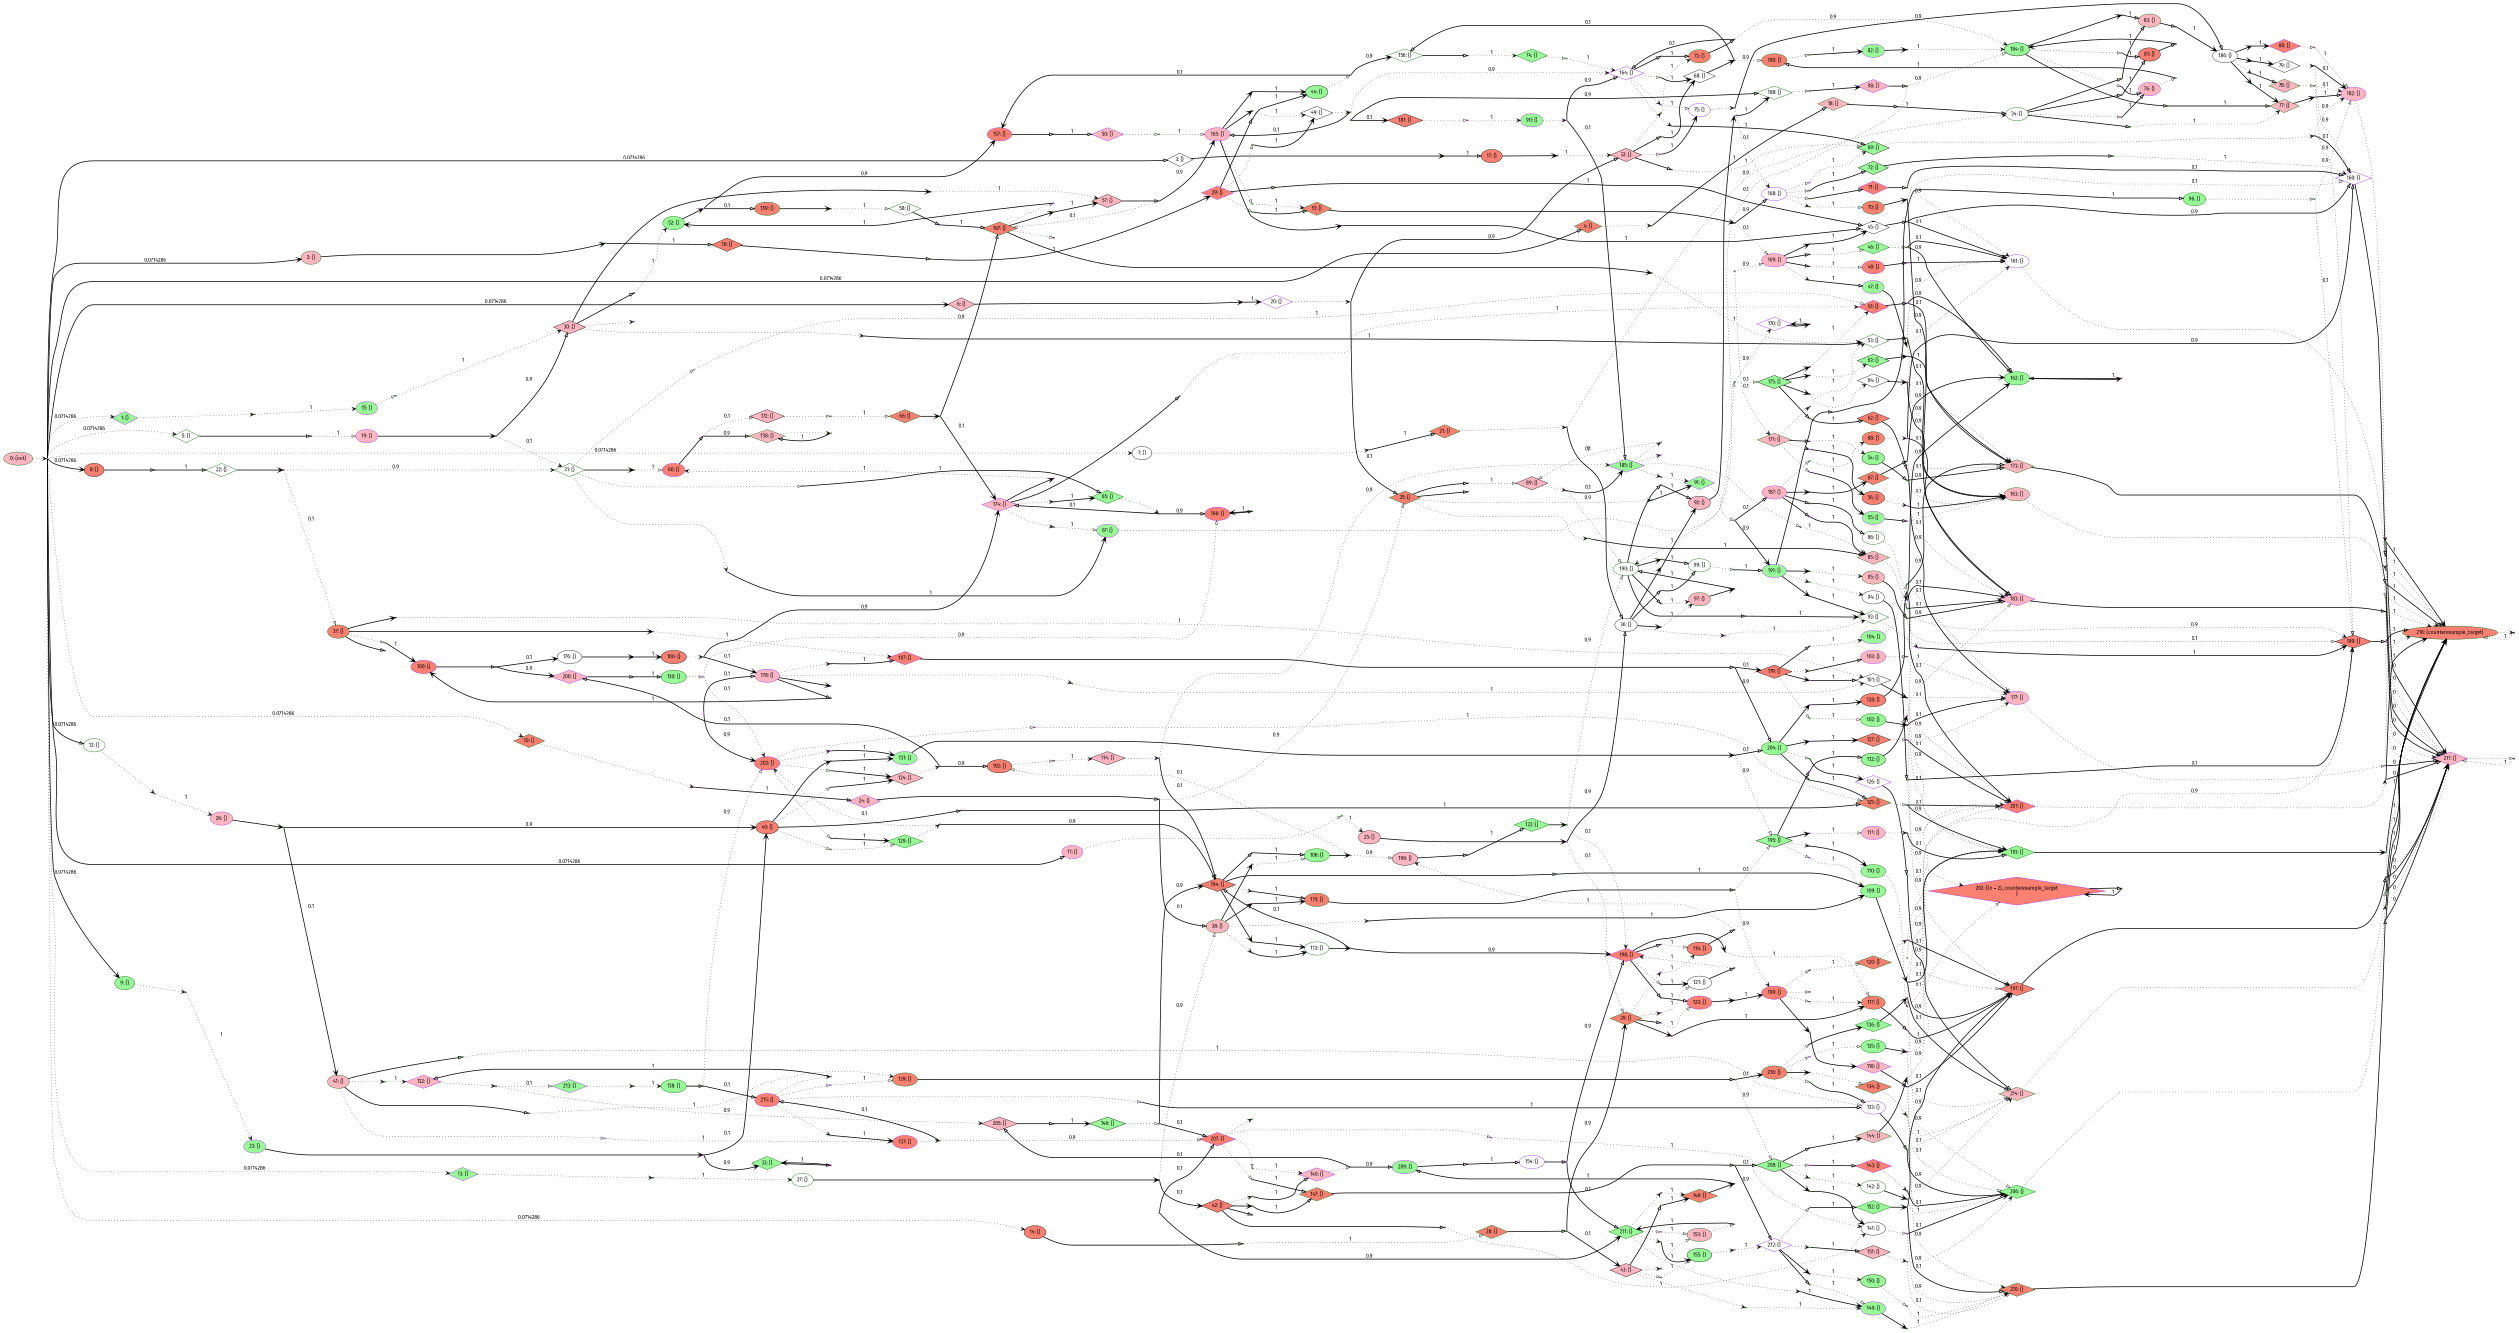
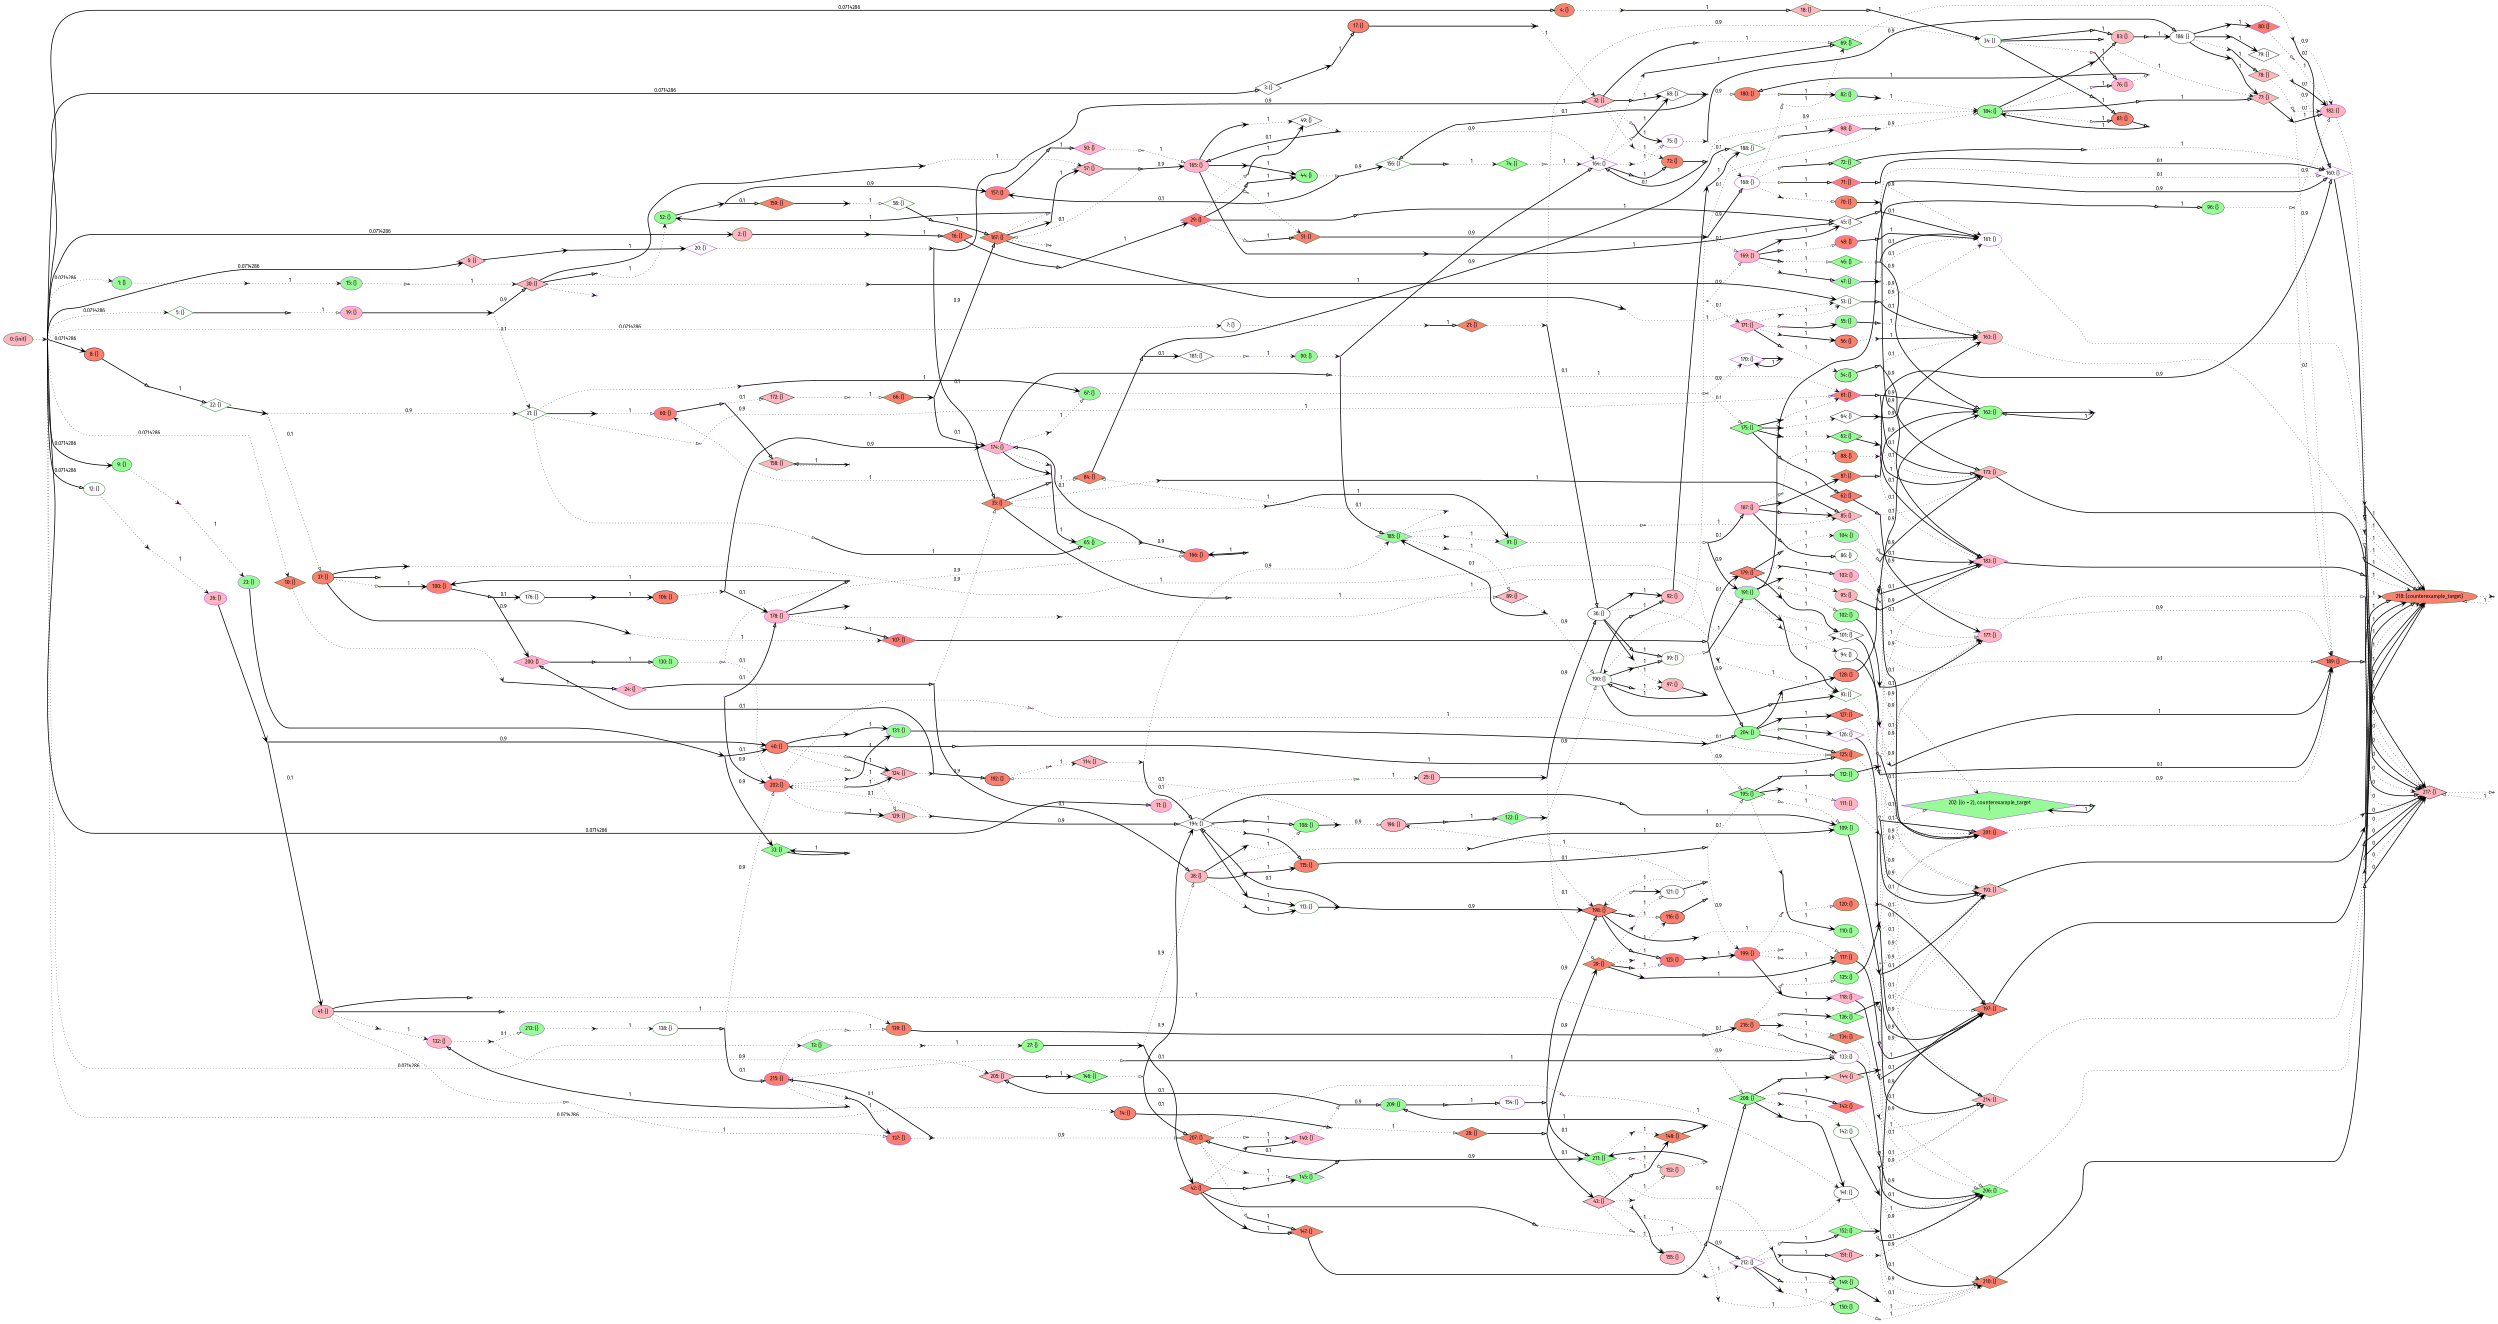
(1405, 120) -> (1196, 356)
(767, 209) -> (777, 204)
(1588, 226) -> (1564, 10)
(1873, 287) -> (1846, 282)
(125, 418) -> (122, 283)
(1774, 440) -> (1747, 326)
none -> (1089, 477)
(2450, 759) -> (2430, 792)
(1532, 825) -> (1512, 818)
(905, 841) -> (899, 816)
(2017, 852) -> (1990, 890)
(1217, 885) -> (1196, 824)
(2017, 891) -> (1990, 806)
(1626, 955) -> (1599, 911)
(1873, 962) -> (1846, 904)
(424, 1082) -> (439, 1042)
(570, 1086) -> (532, 1029)
(674, 1086) -> (665, 1029)
(1217, 1139) -> (1196, 1138)
none -> (1306, 1177)
(802, 1180) -> (1033, 1046)
(1699, 1255) -> (1672, 1258)
(1873, 1308) -> (1846, 1283)
